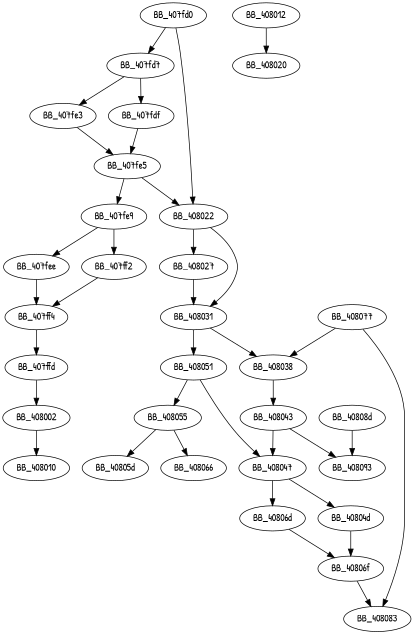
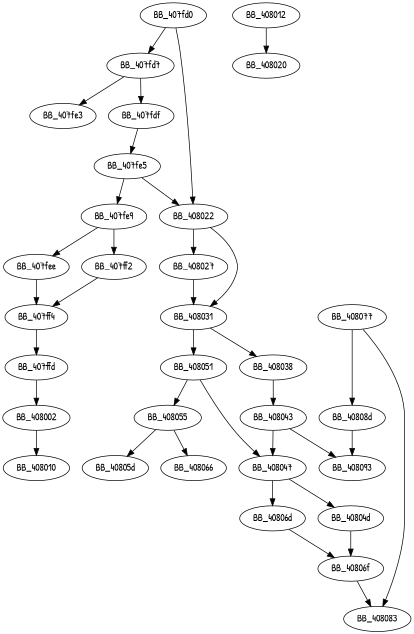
(92, 139) -> none
(316, 340) -> (352, 364)
